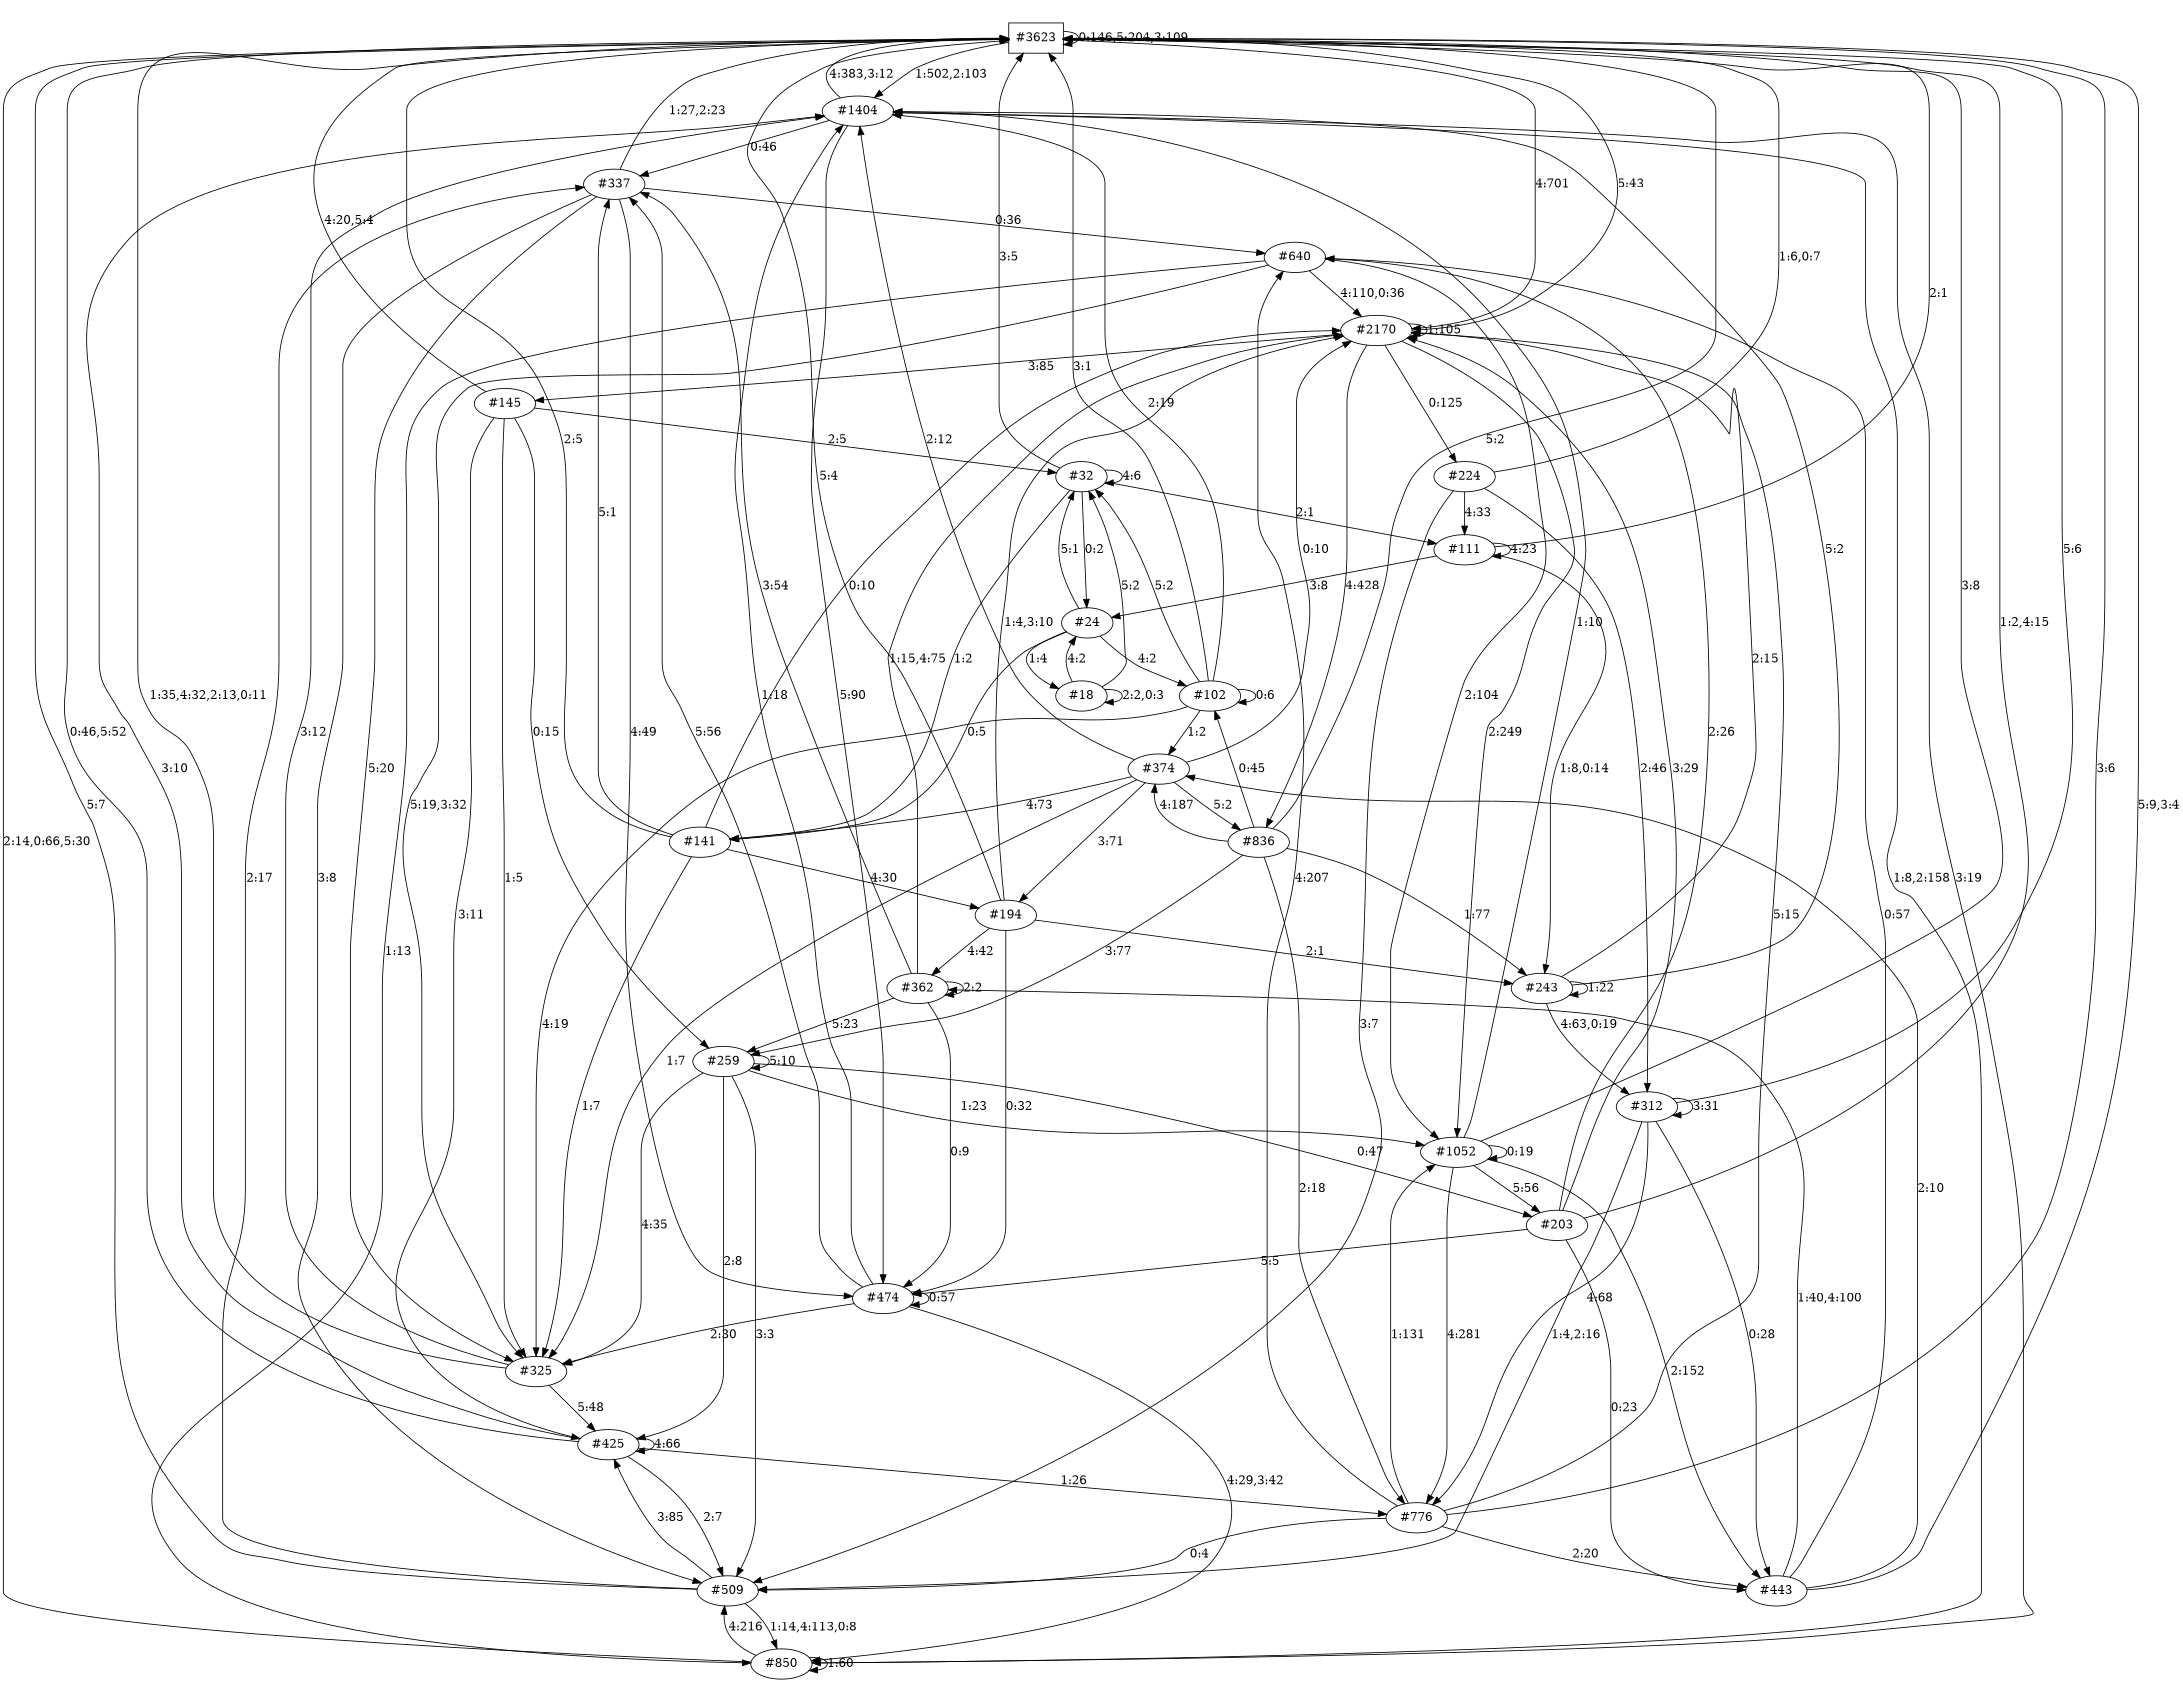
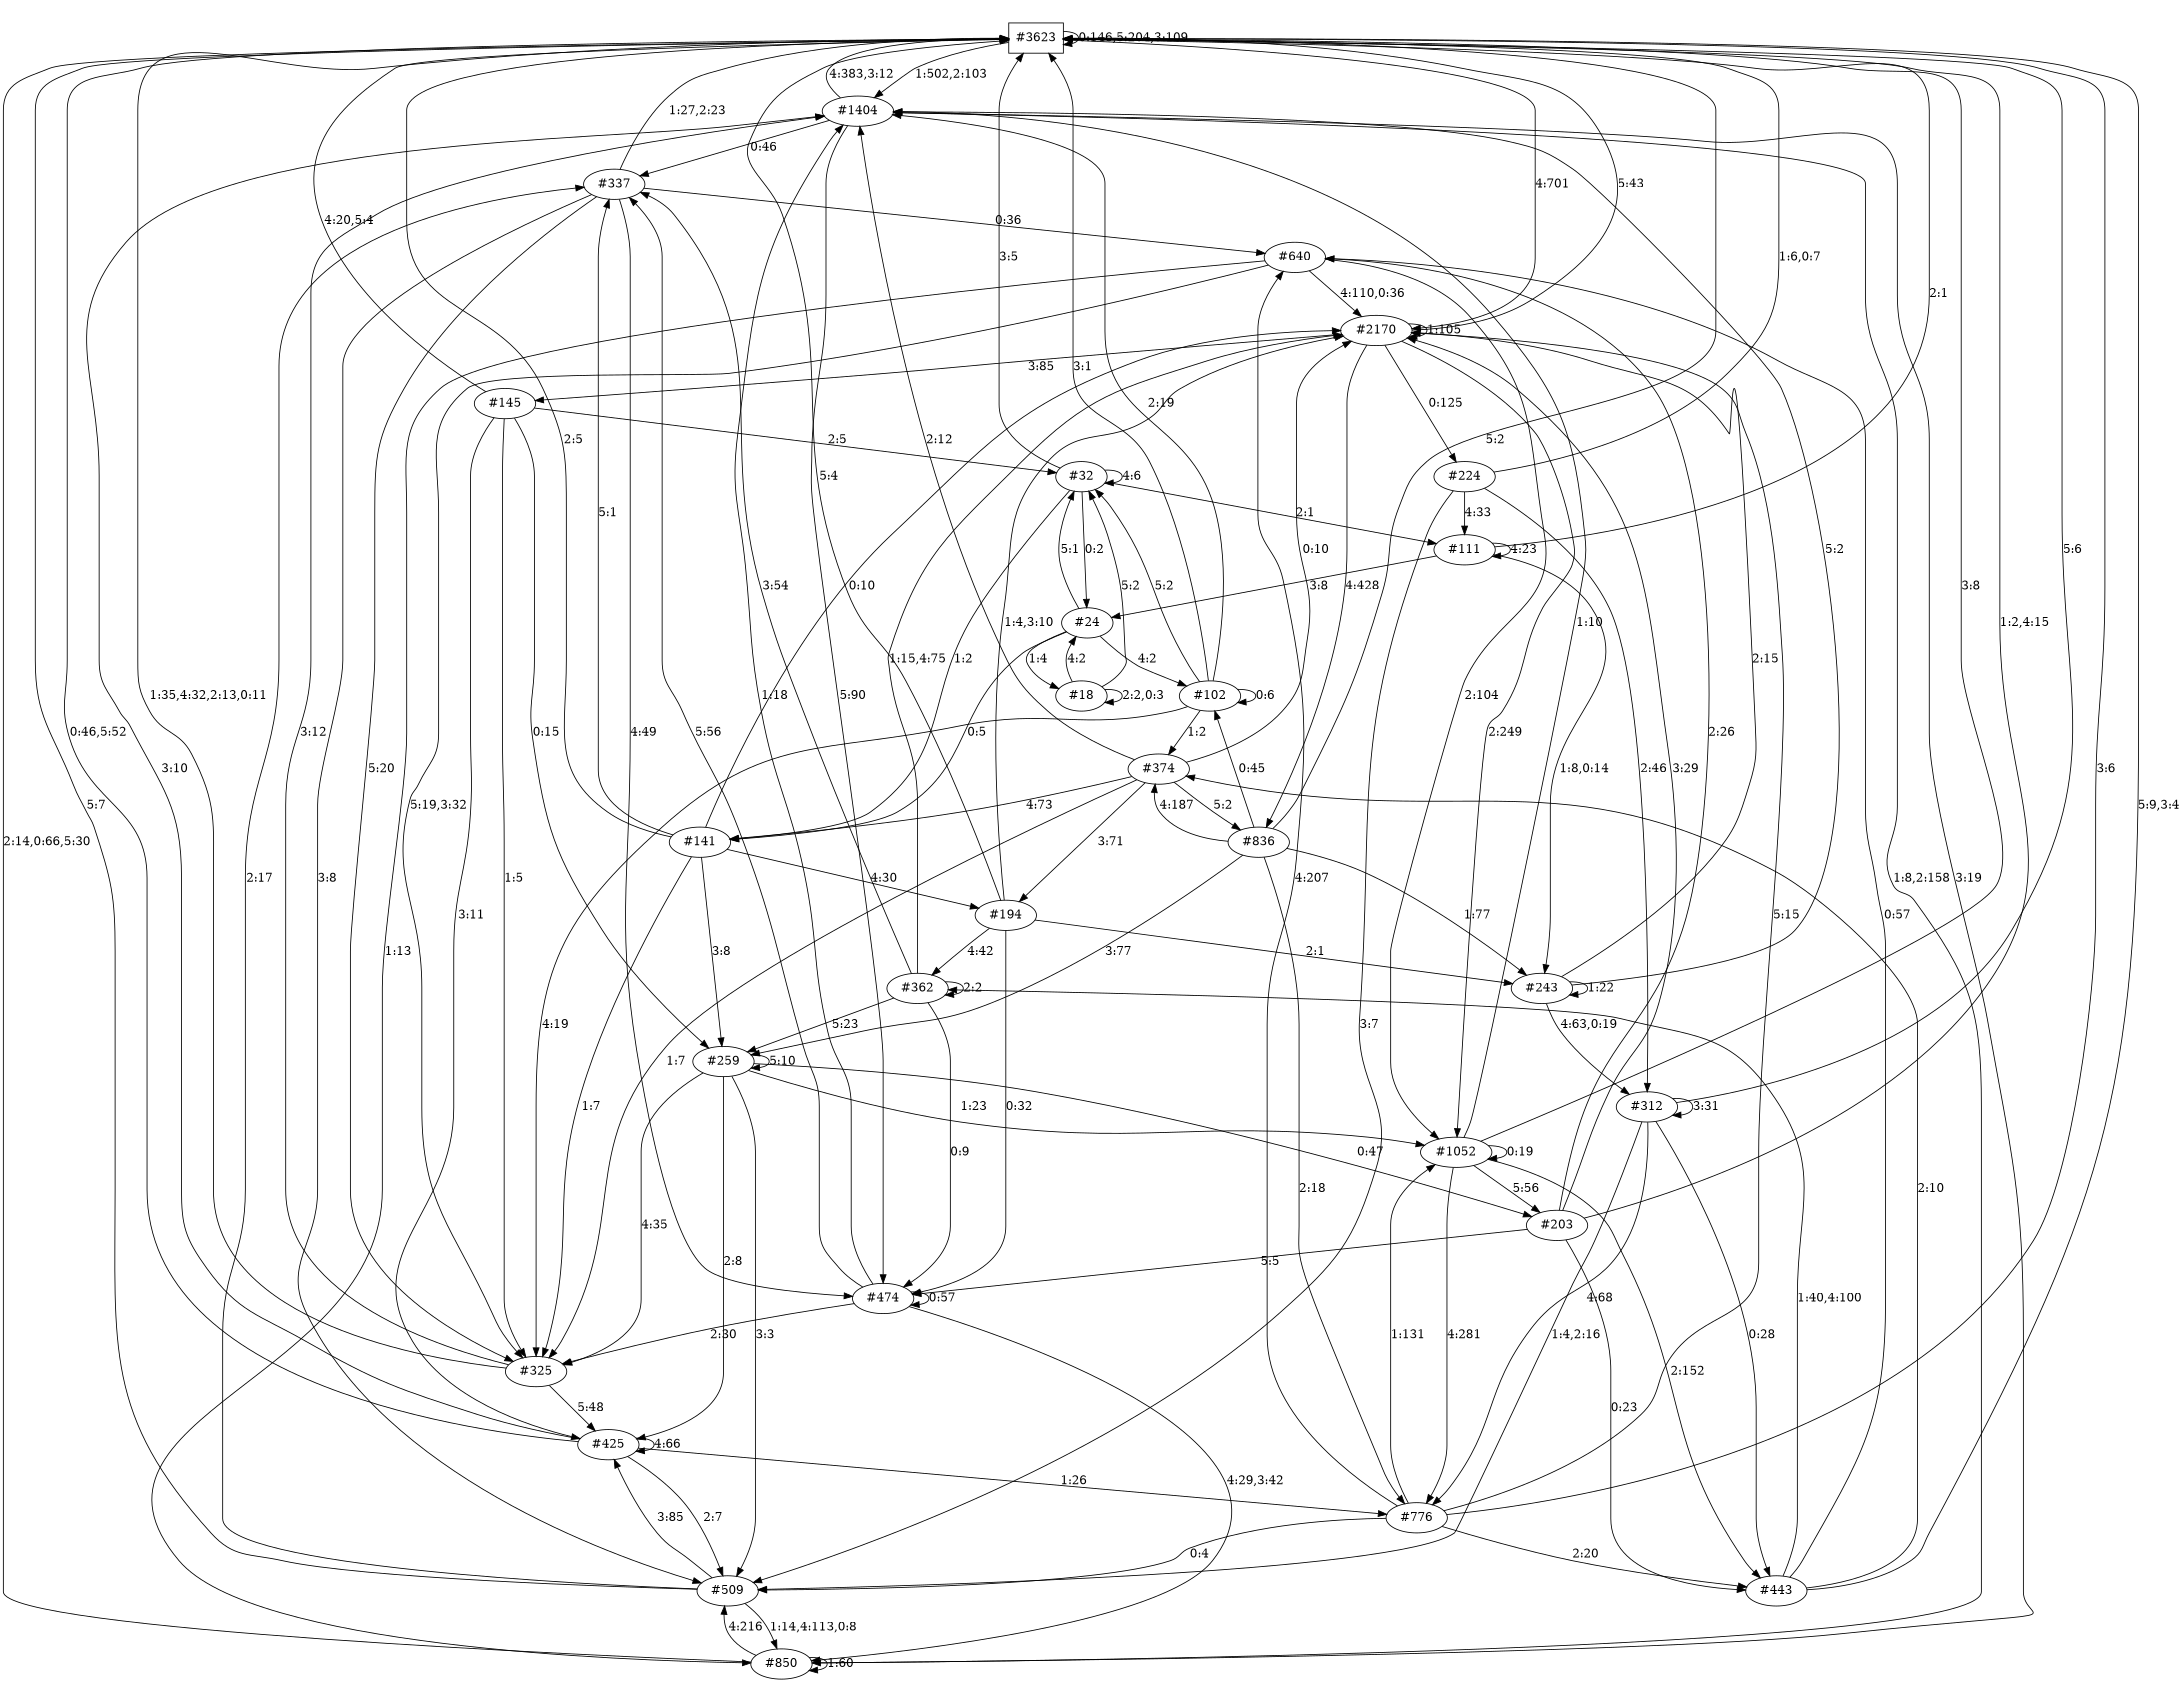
none -> (711, 948)
